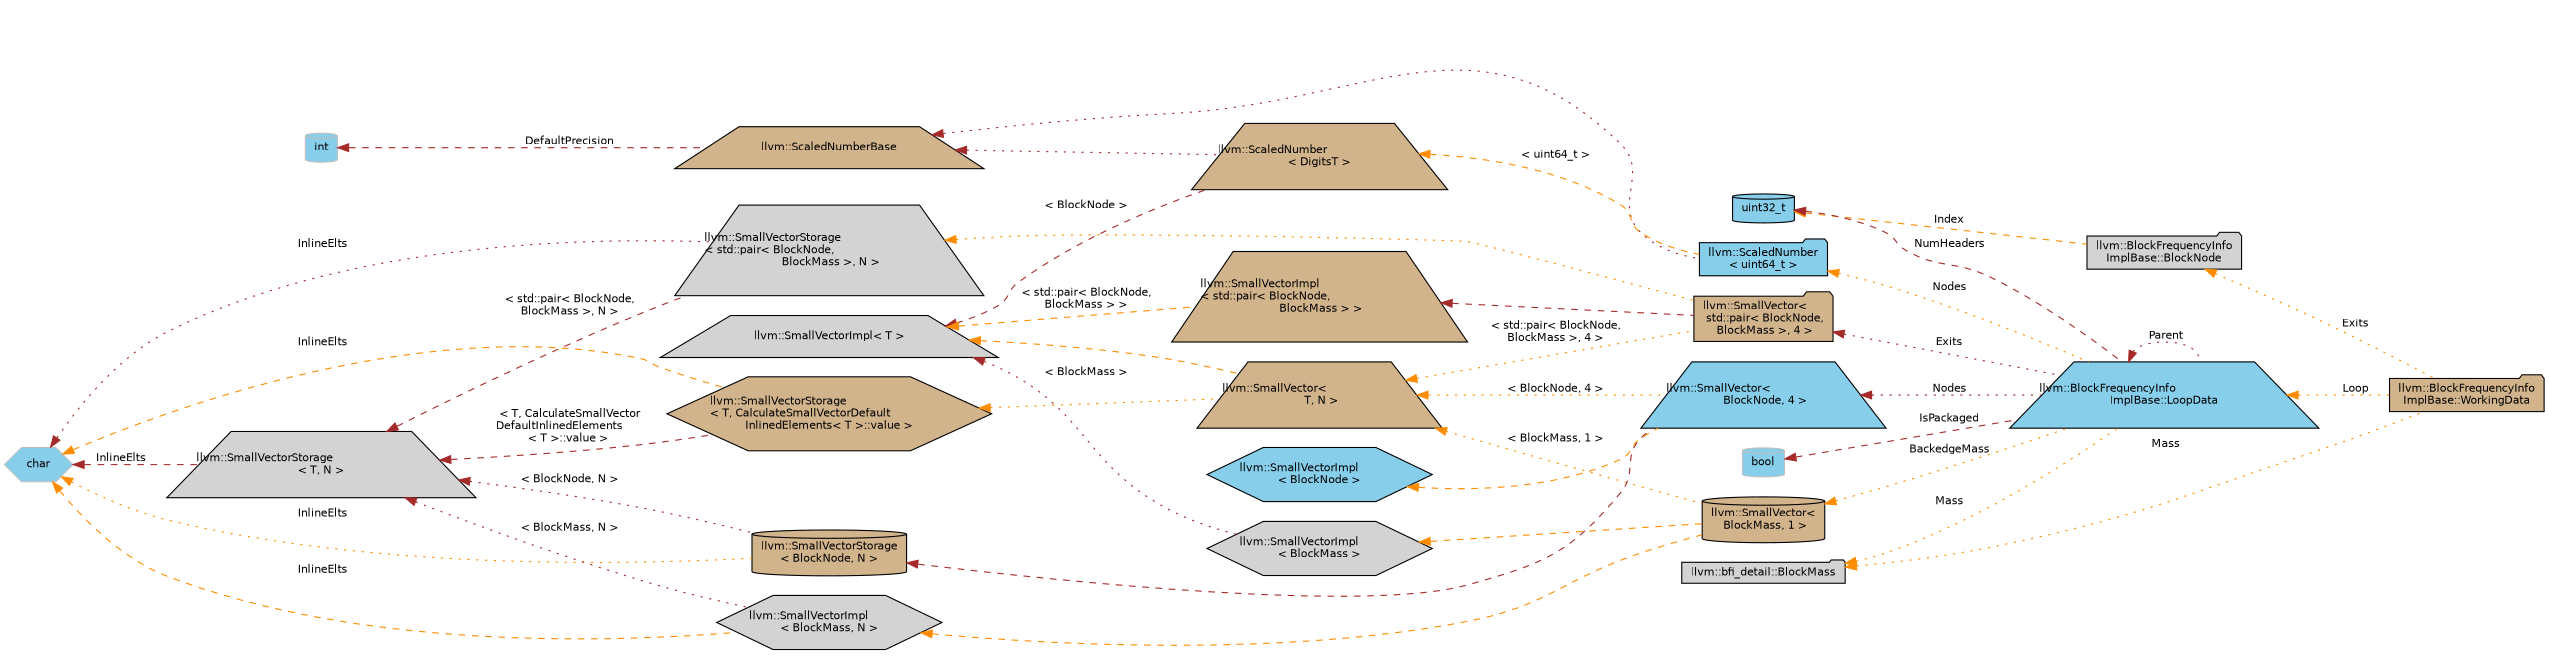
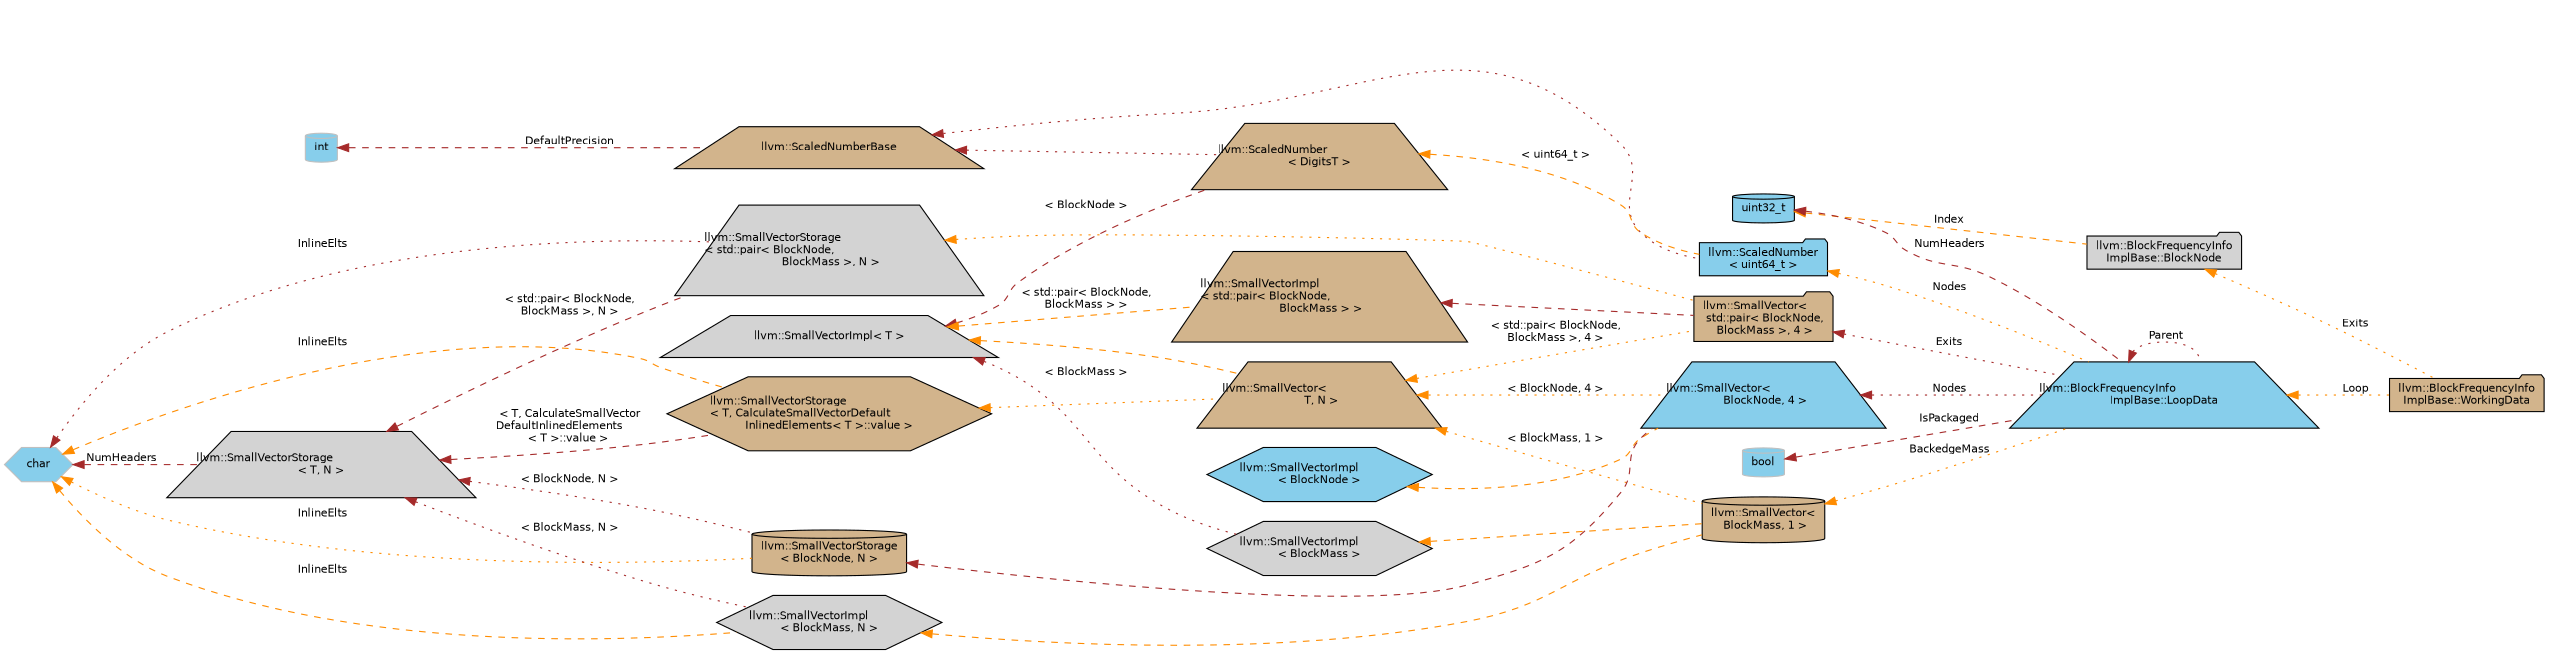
(120, 459) -> (120, 459)
(1763, 573) -> none
